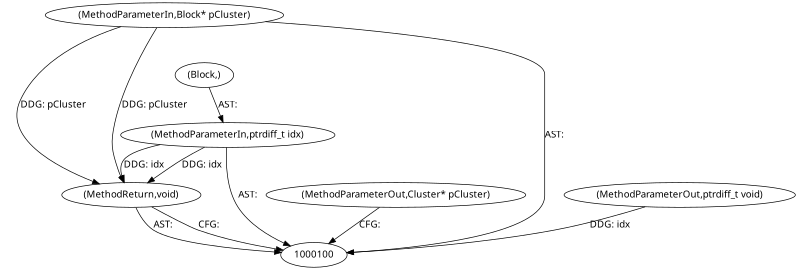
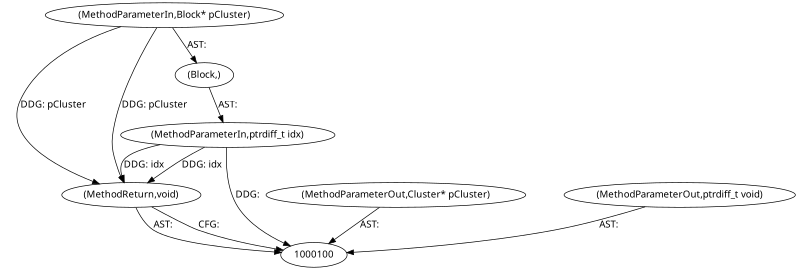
(545, 94) -> (183, 42)
(249, 195) -> (249, 195)
(371, 225) -> (371, 225)
(610, 225) -> (610, 225)
